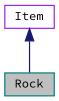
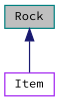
(30, 57) -> (30, 57)
